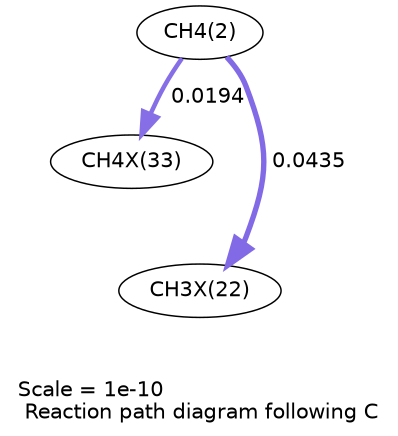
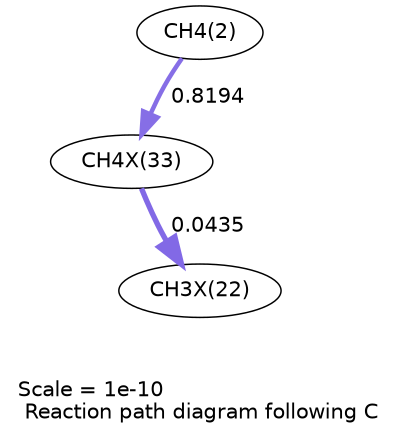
(205, 97) -> (205, 97)
(263, 147) -> (153, 215)
